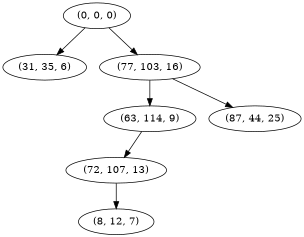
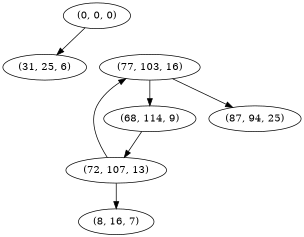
(120, 39) -> (94, 116)
(45, 67) -> (45, 67)
(150, 119) -> (150, 119)
(255, 119) -> (255, 119)
(116, 222) -> (116, 222)
